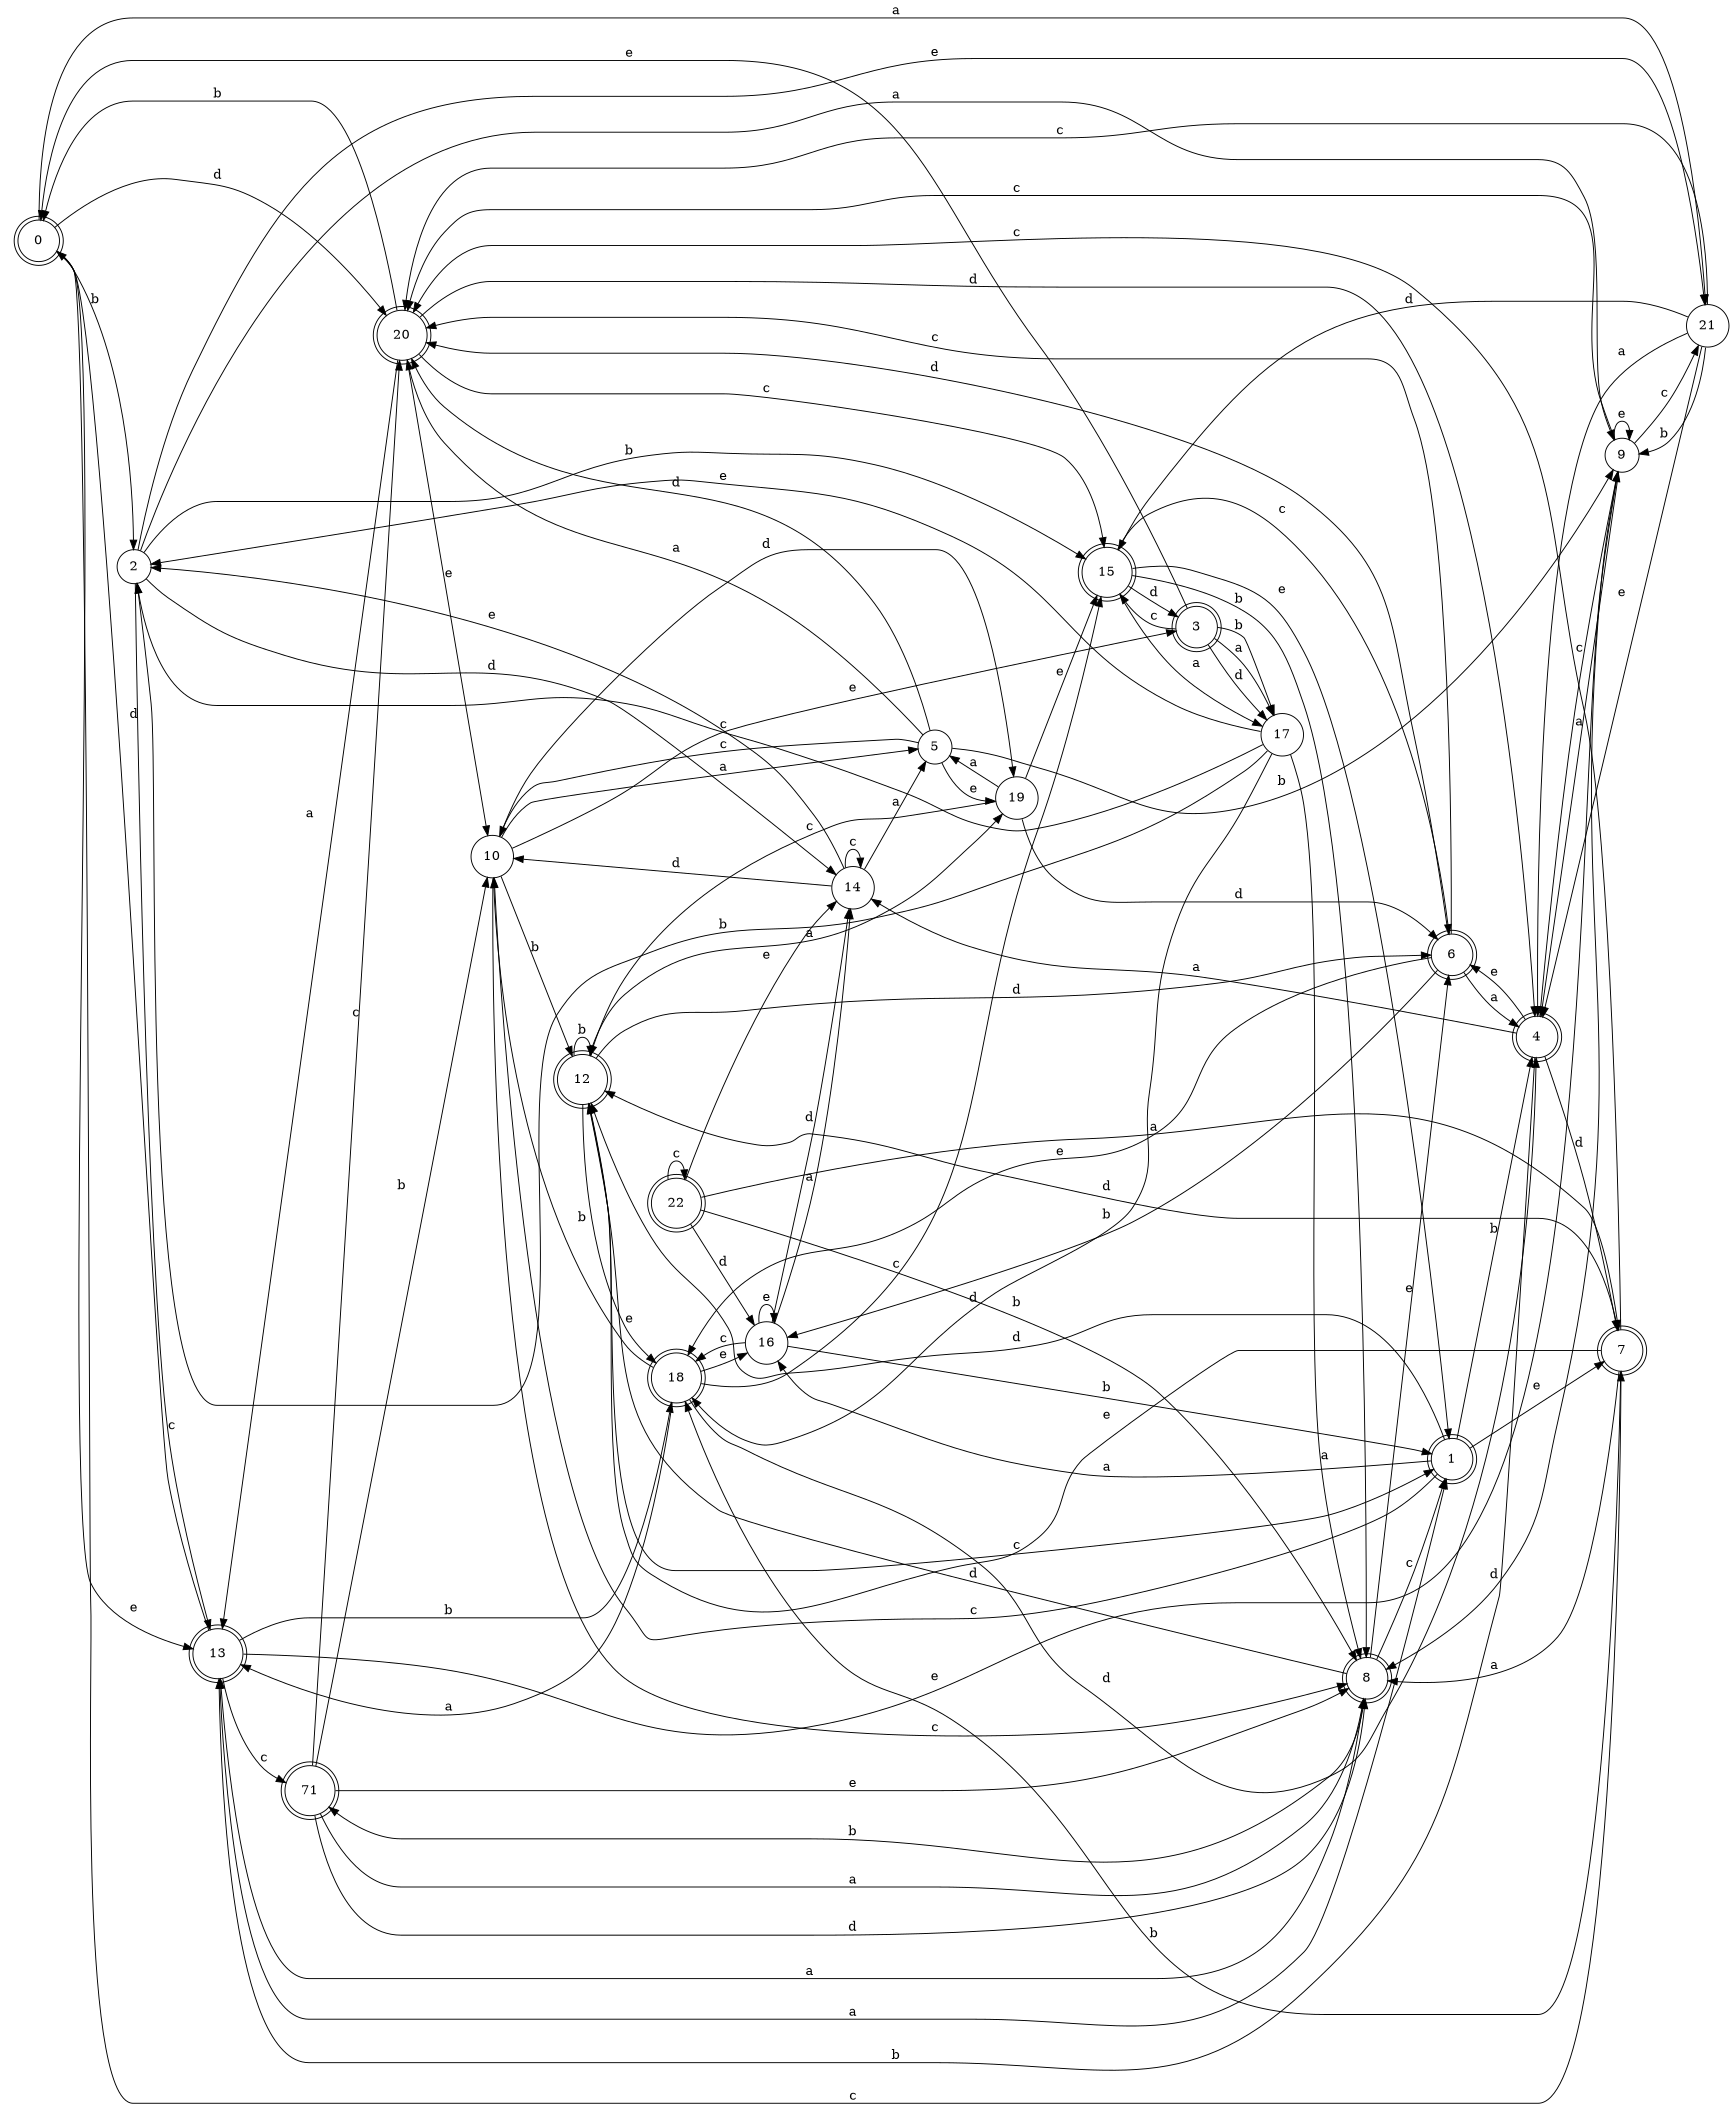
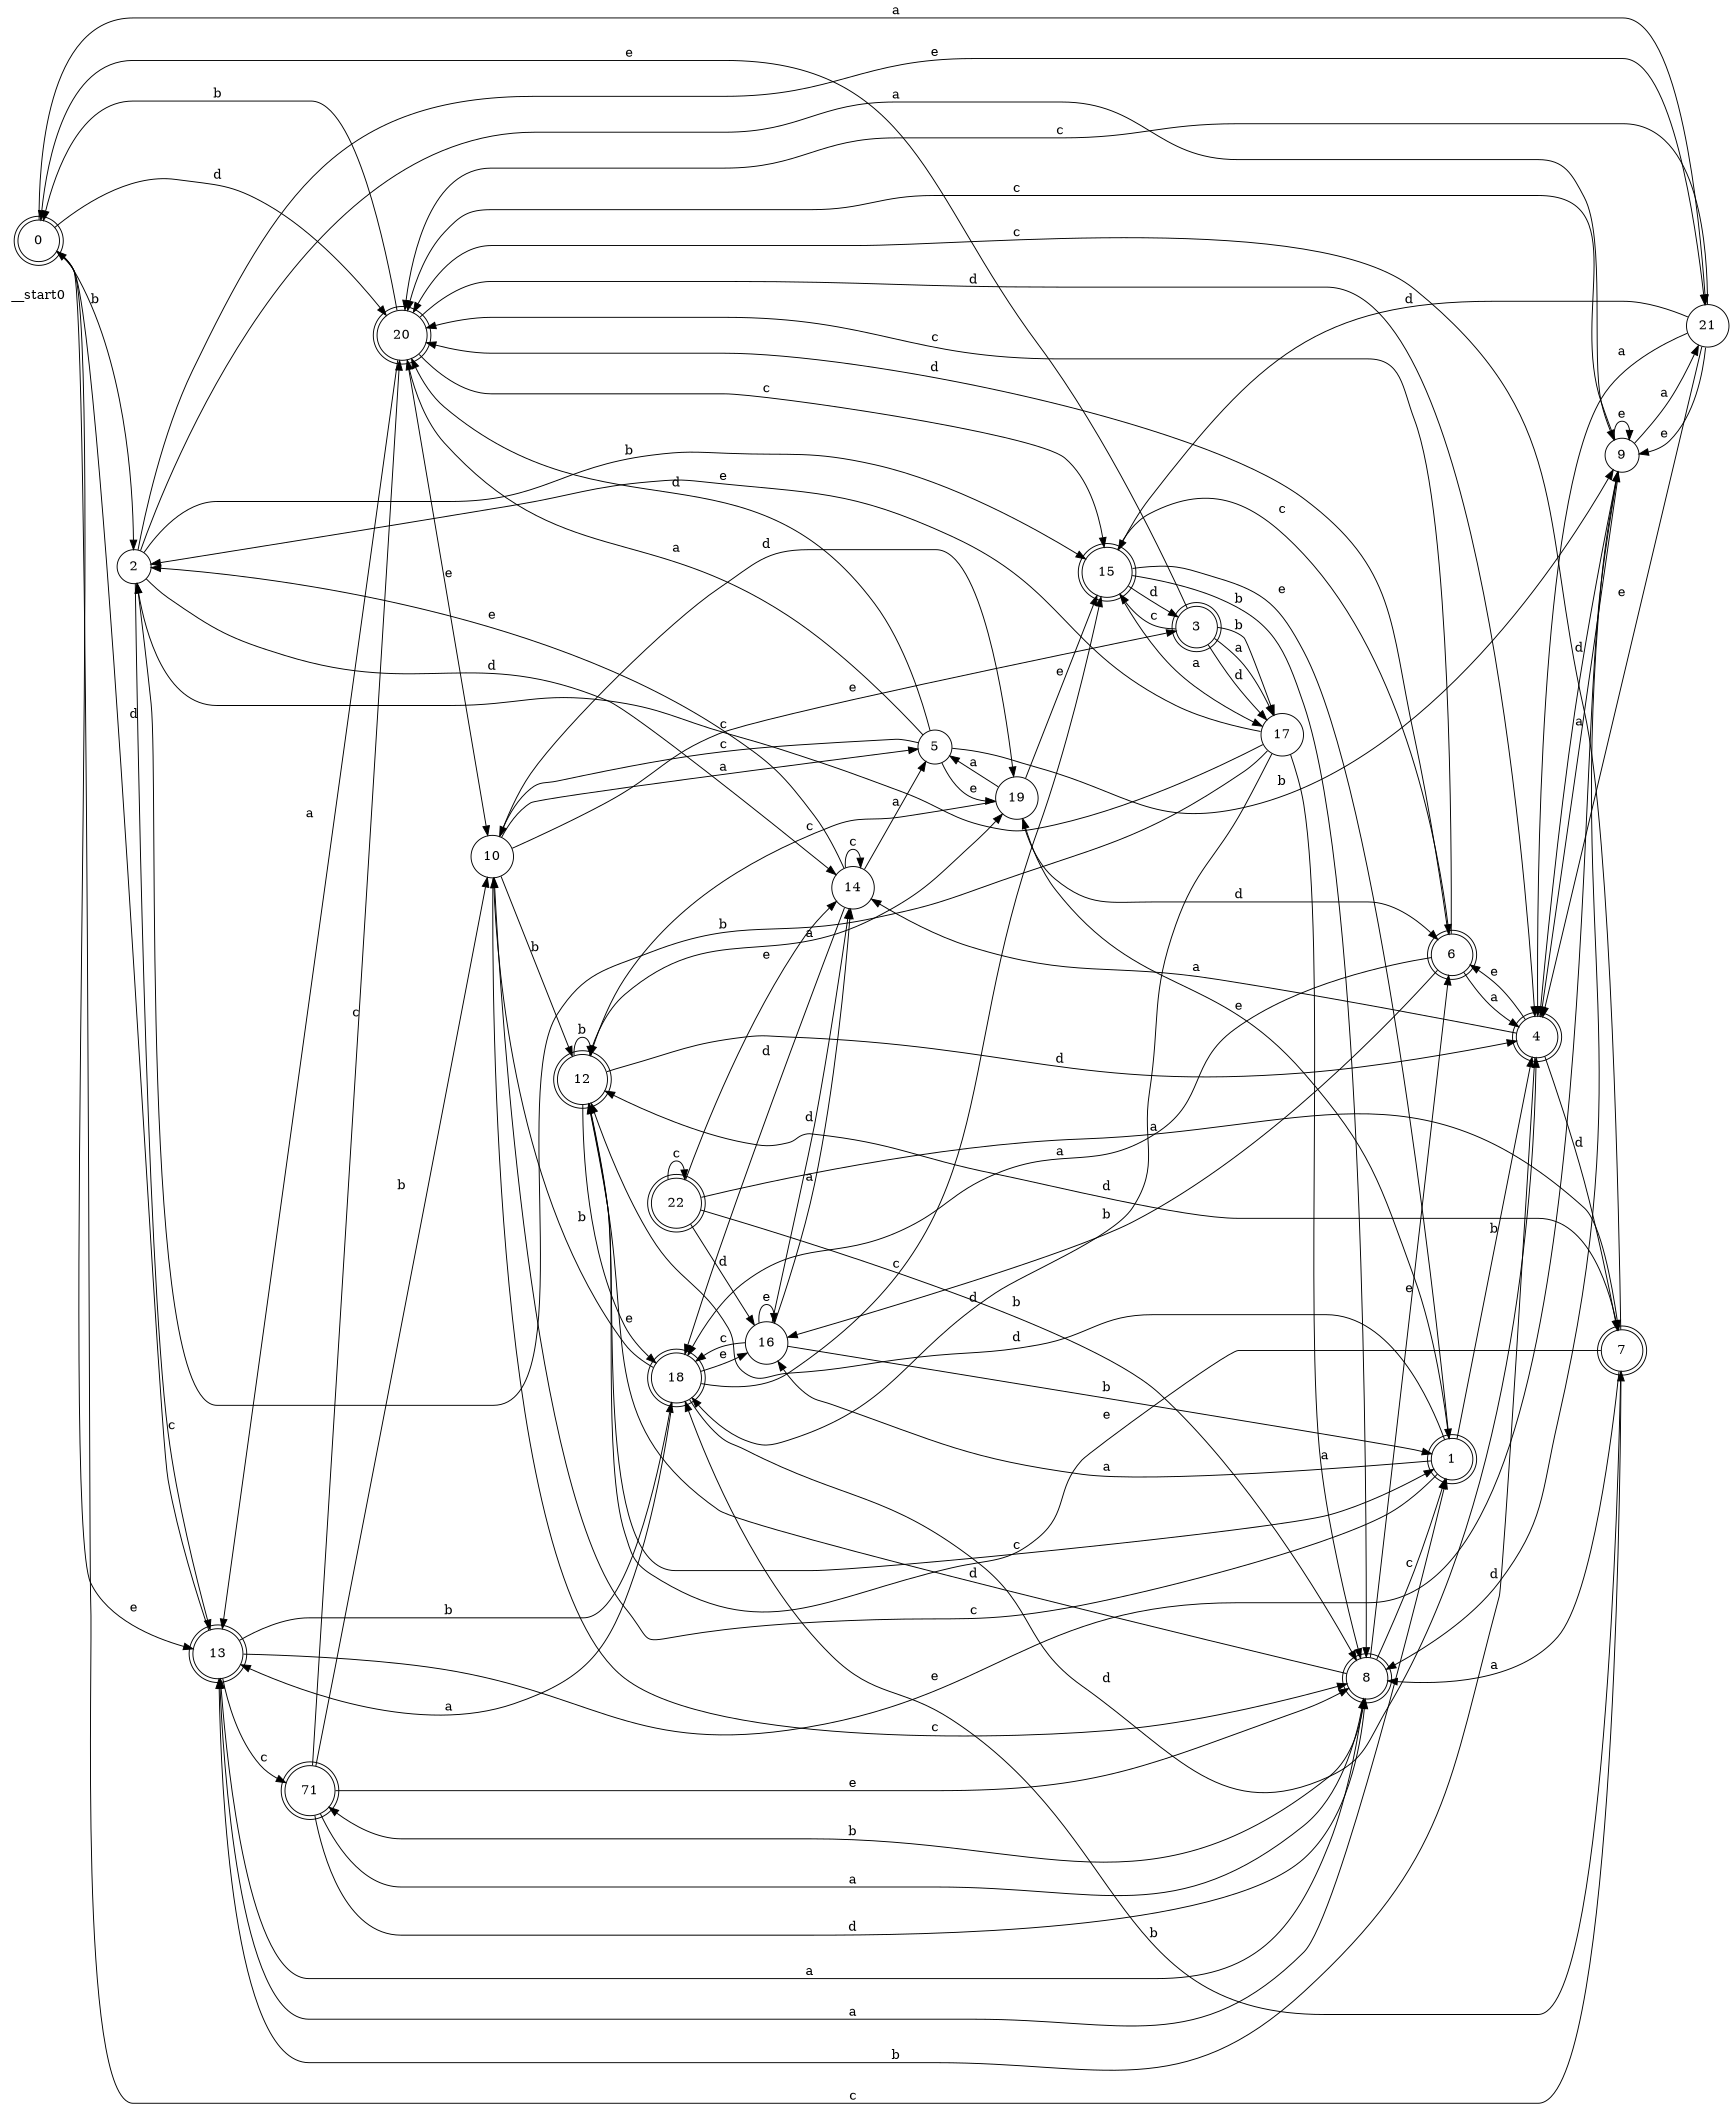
none -> (39, 296)
(1665, 393) -> (1665, 393)
(1665, 434) -> (1665, 434)
(1580, 648) -> (1580, 648)
(678, 873) -> (764, 1125)
(1003, 997) -> (1055, 1066)
(1060, 1152) -> (1060, 1152)
(1533, 1407) -> (1322, 1095)
